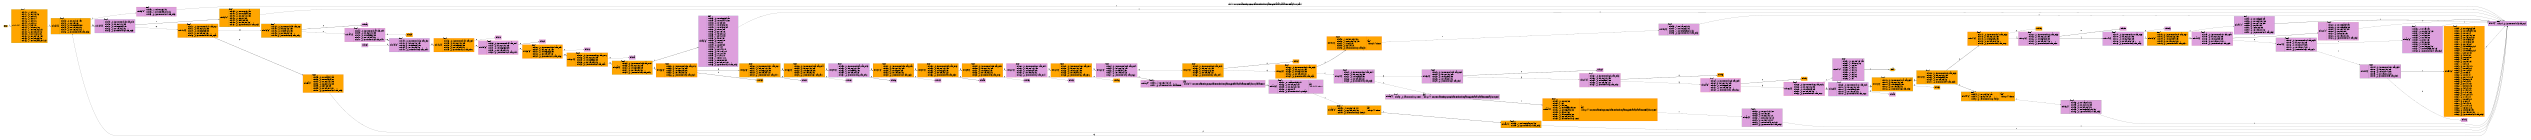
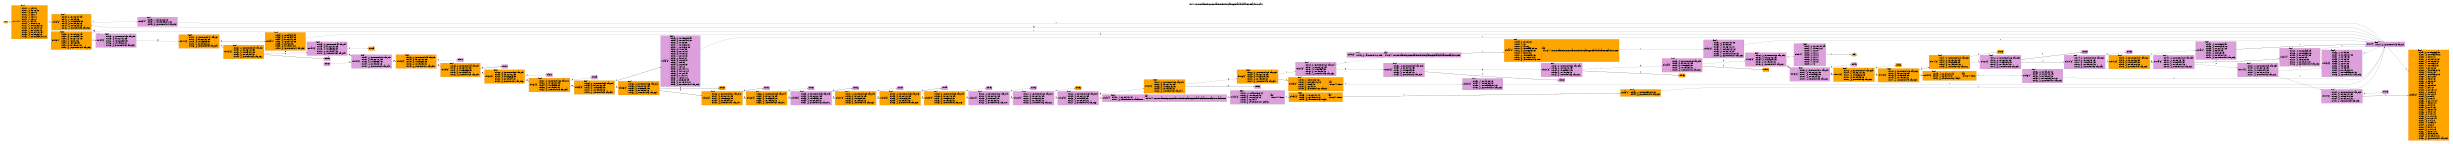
(177, 22) -> (93, 41)
(6, 26) -> (6, 22)
(2495, 38) -> (2398, 59)
(498, 48) -> (460, 70)
(1296, 61) -> (1258, 87)
(1071, 70) -> (1034, 98)
